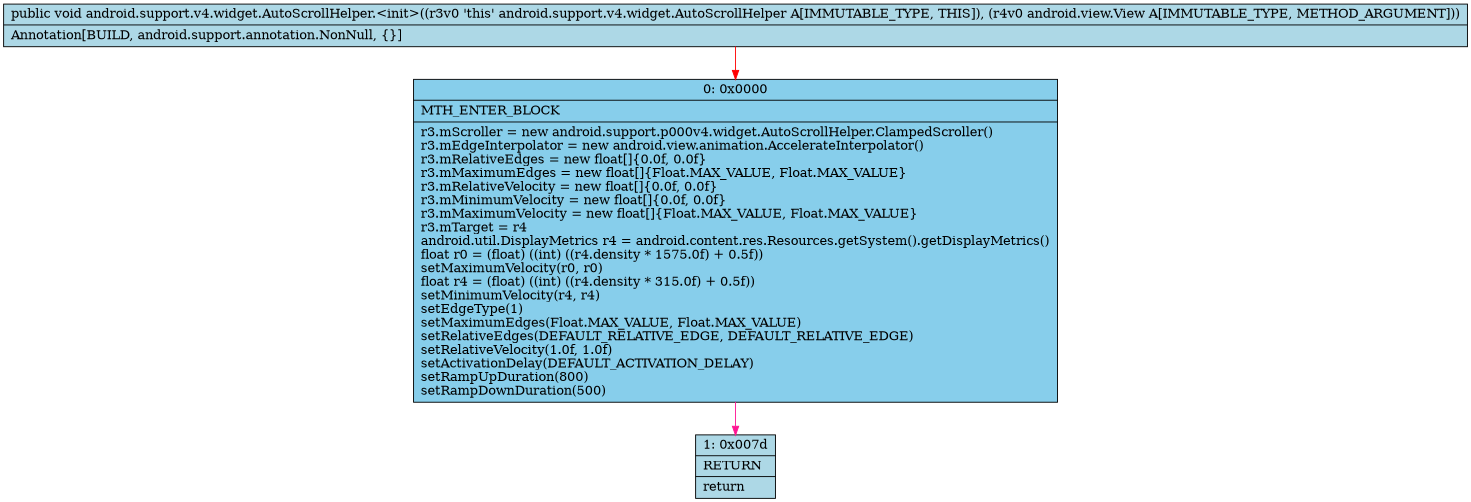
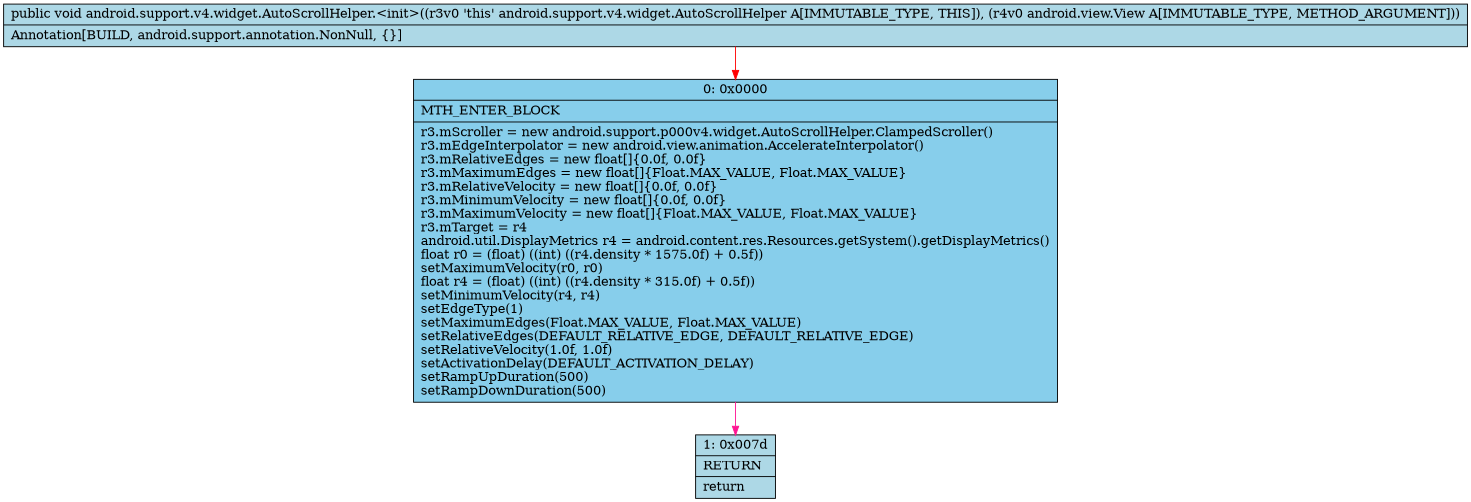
(505, 377) -> (505, 377)
